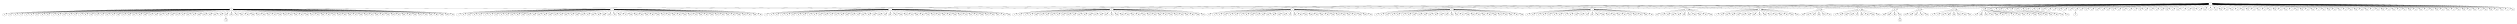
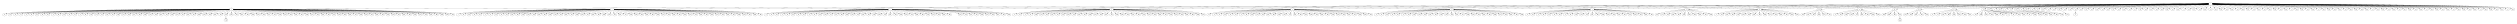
(955, 15) -> none
